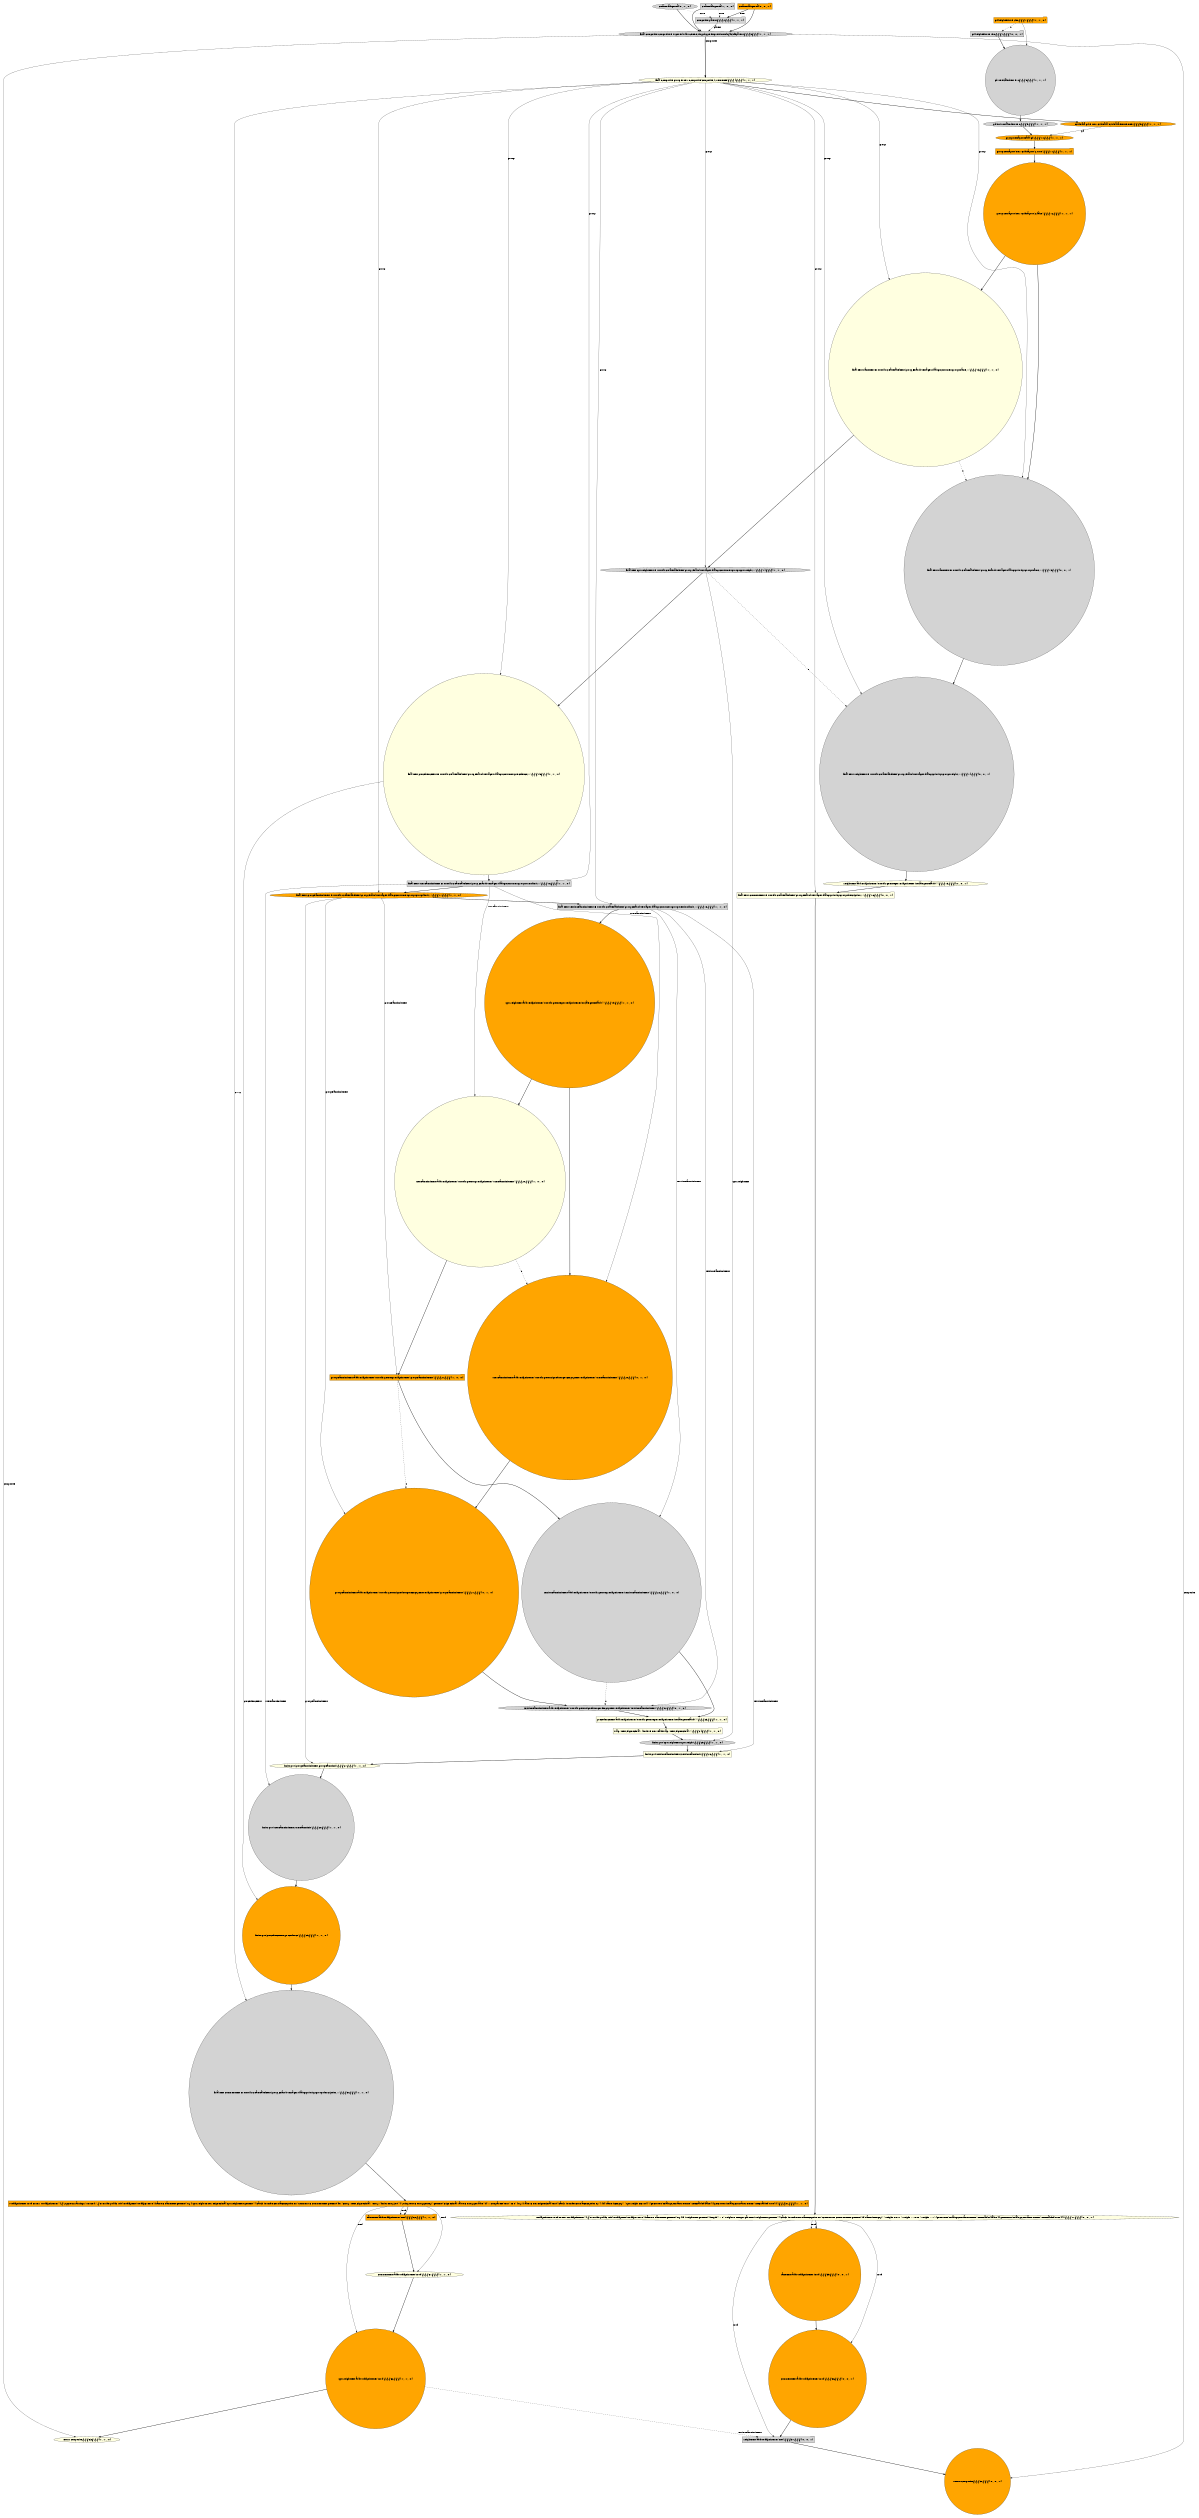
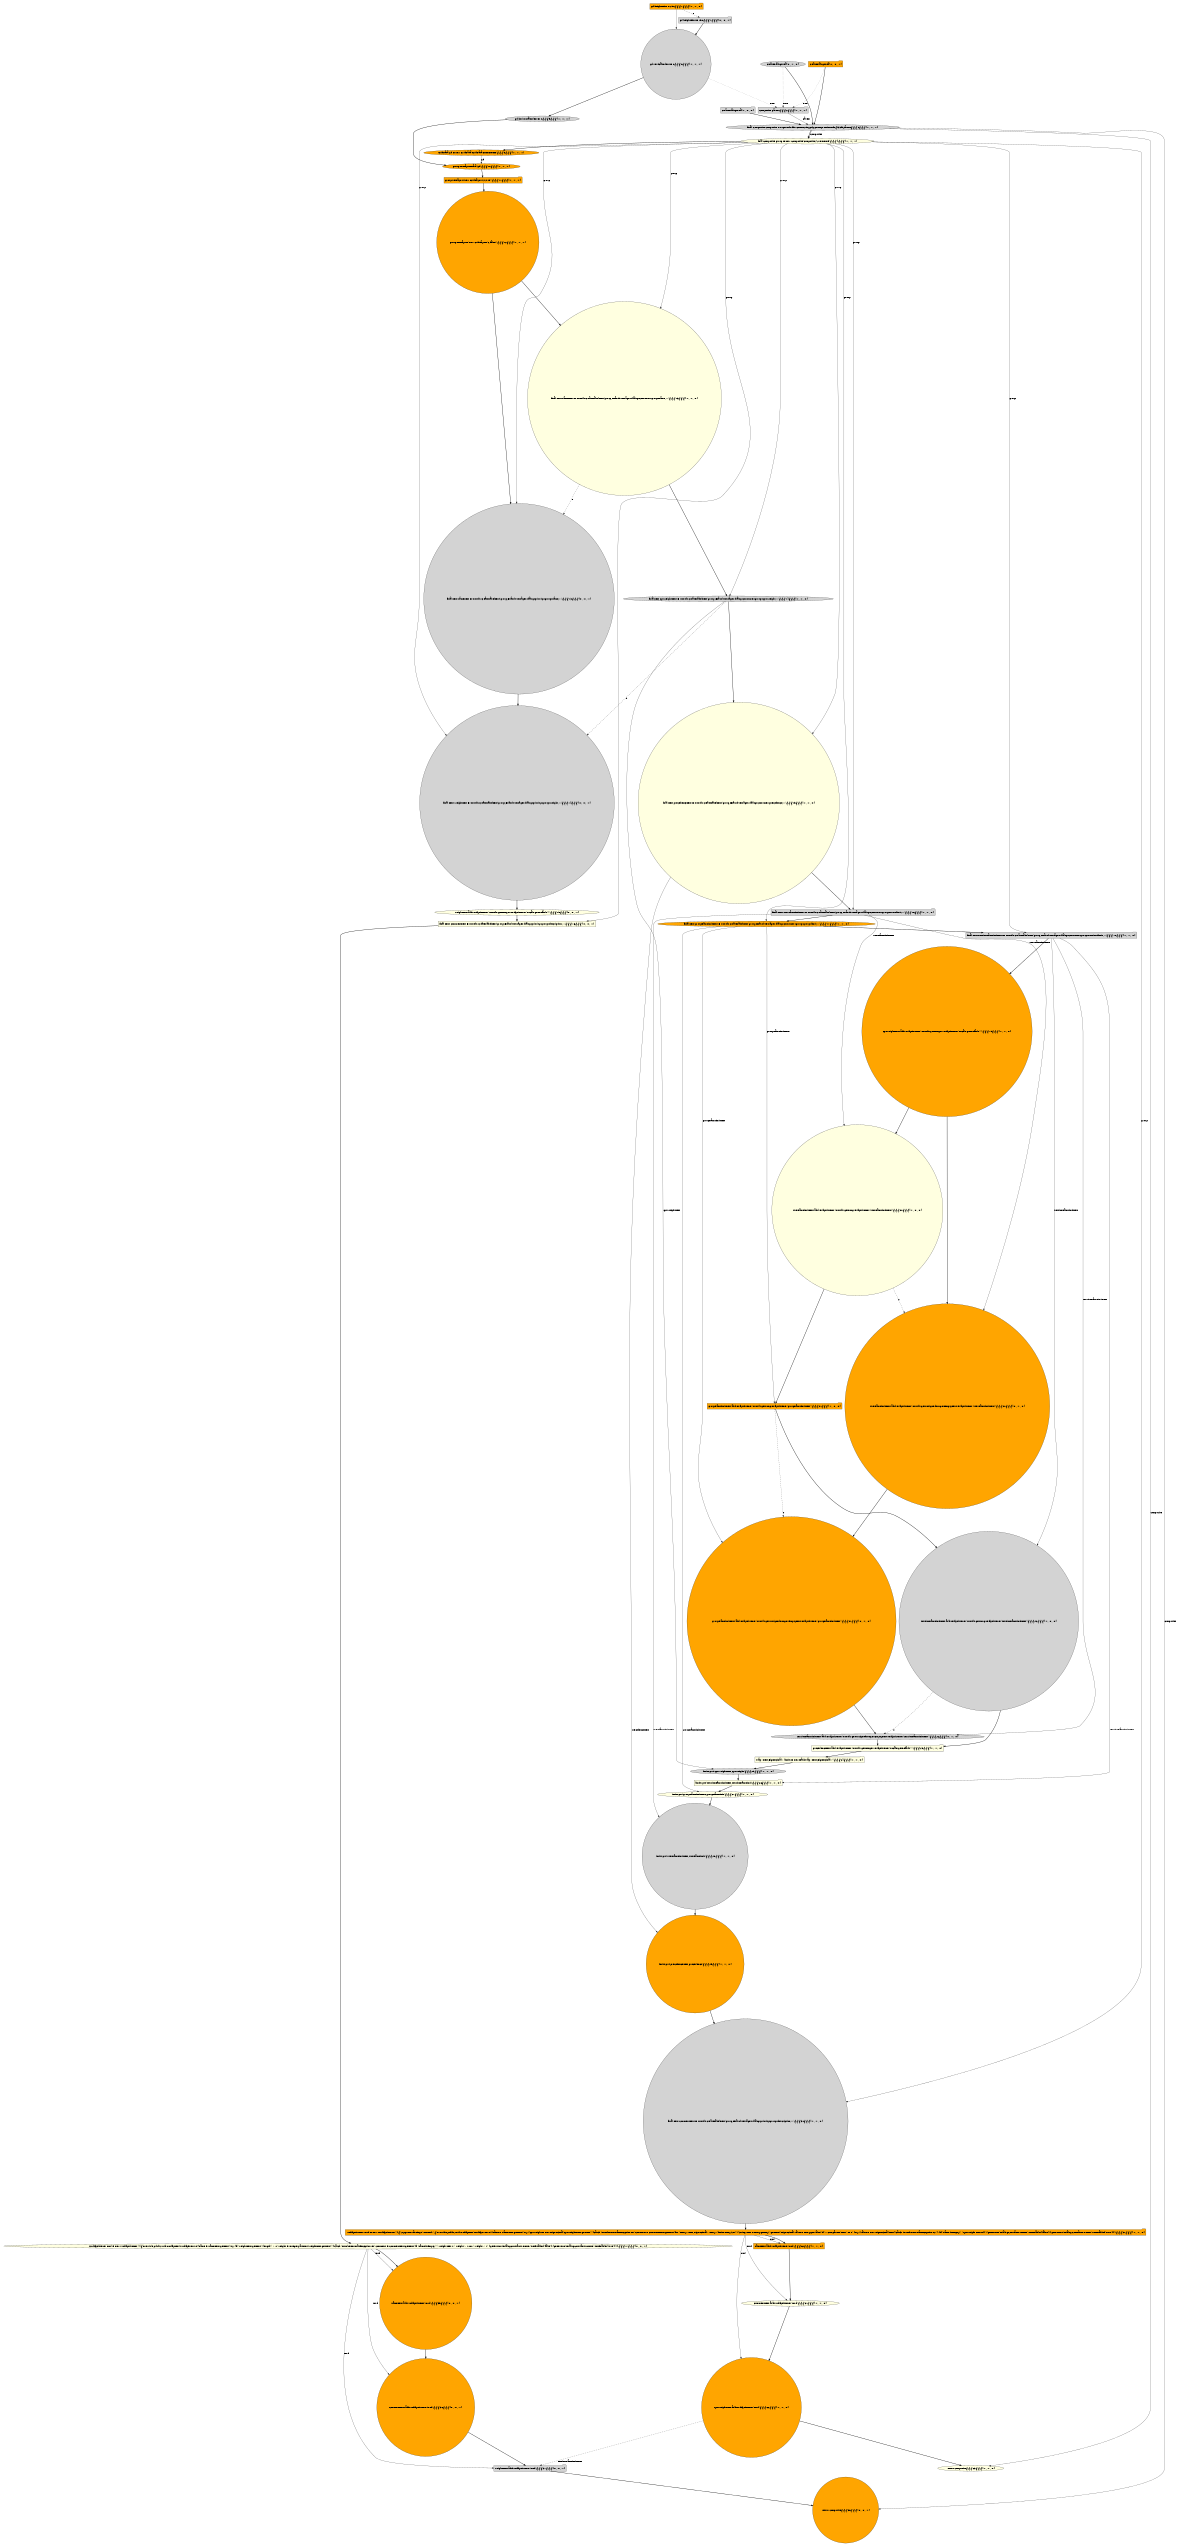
(719, 13) -> (742, 93)
(738, 13) -> (814, 91)
